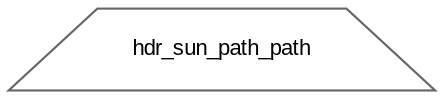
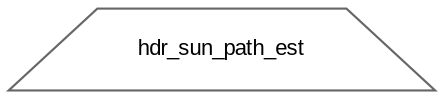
(222, 50) -> (222, 50)
